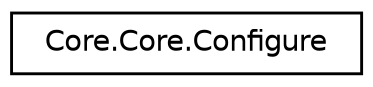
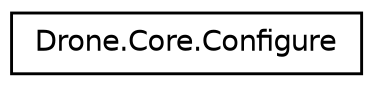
(187, 43) -> (187, 43)
